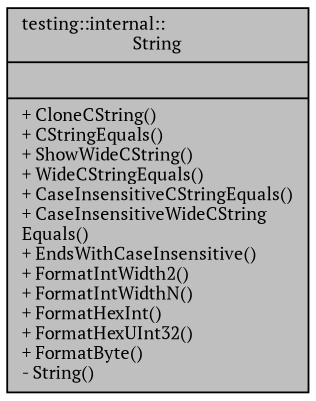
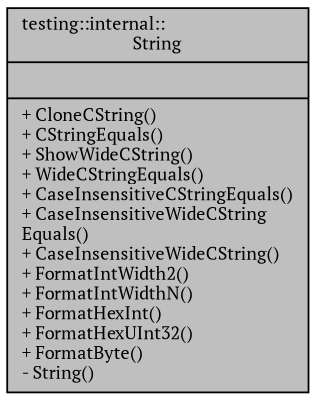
(140, 254) -> (152, 254)
